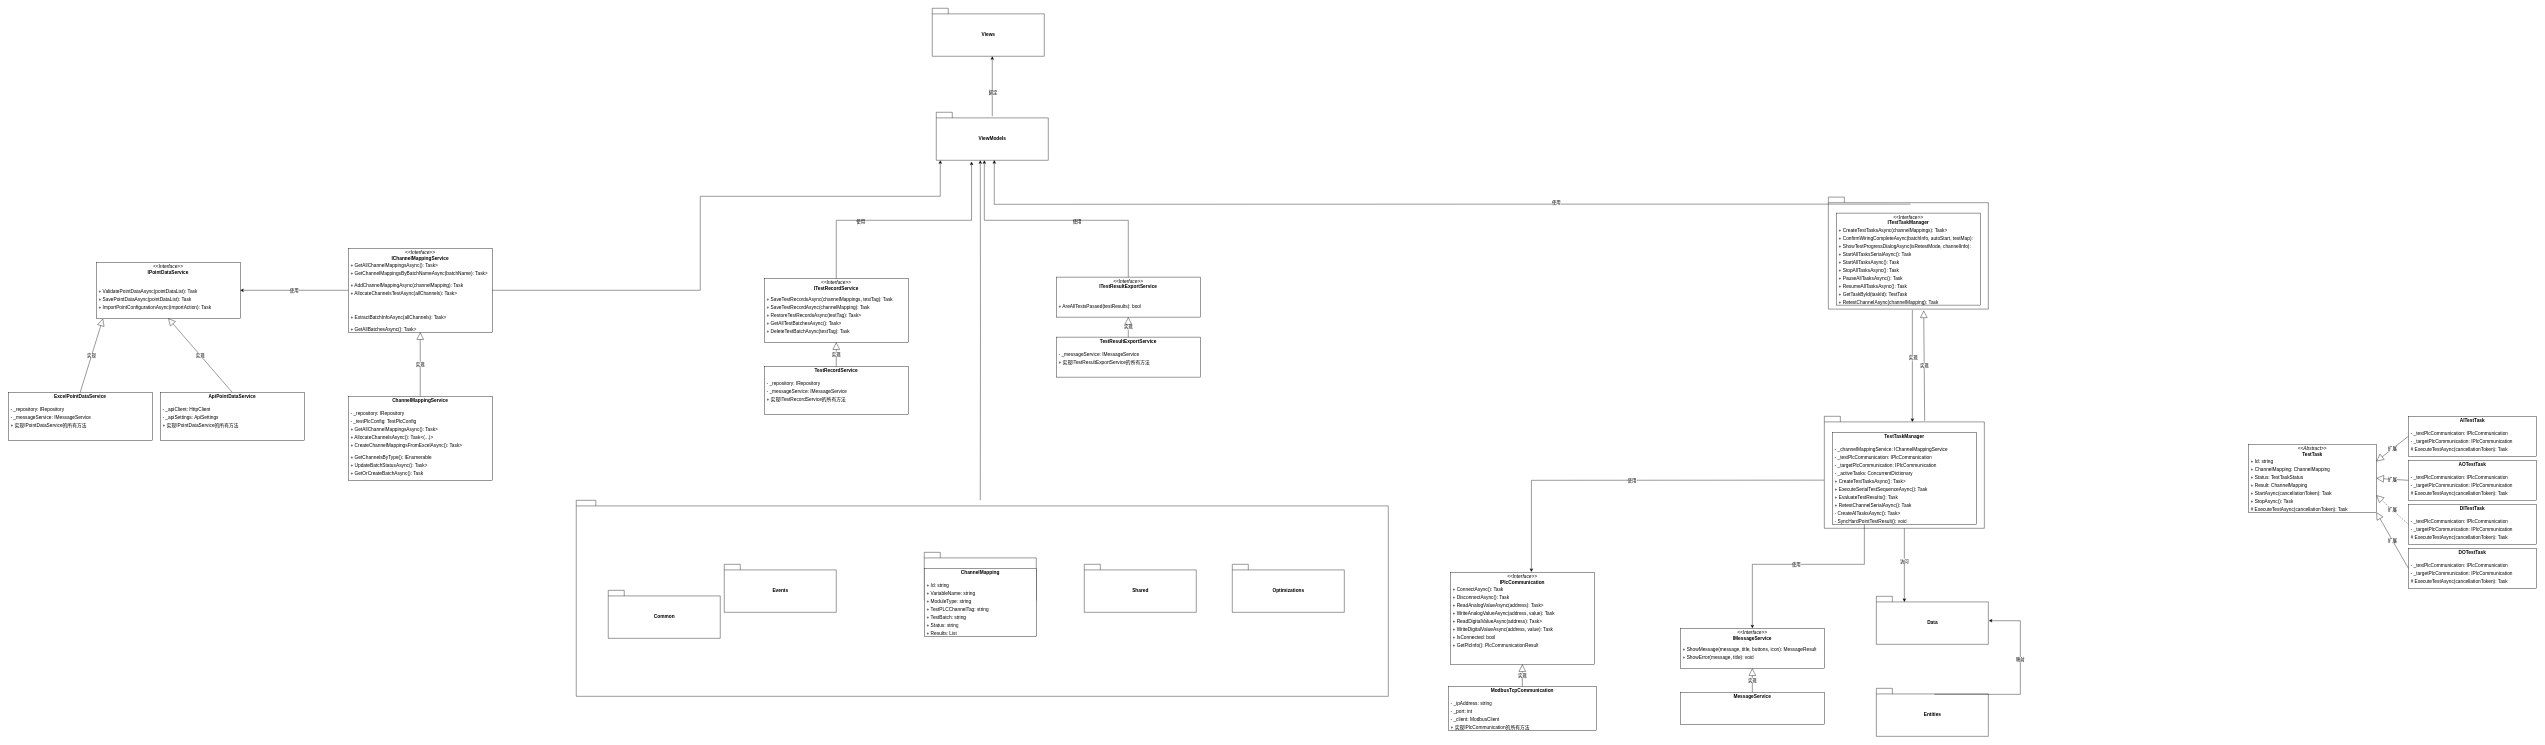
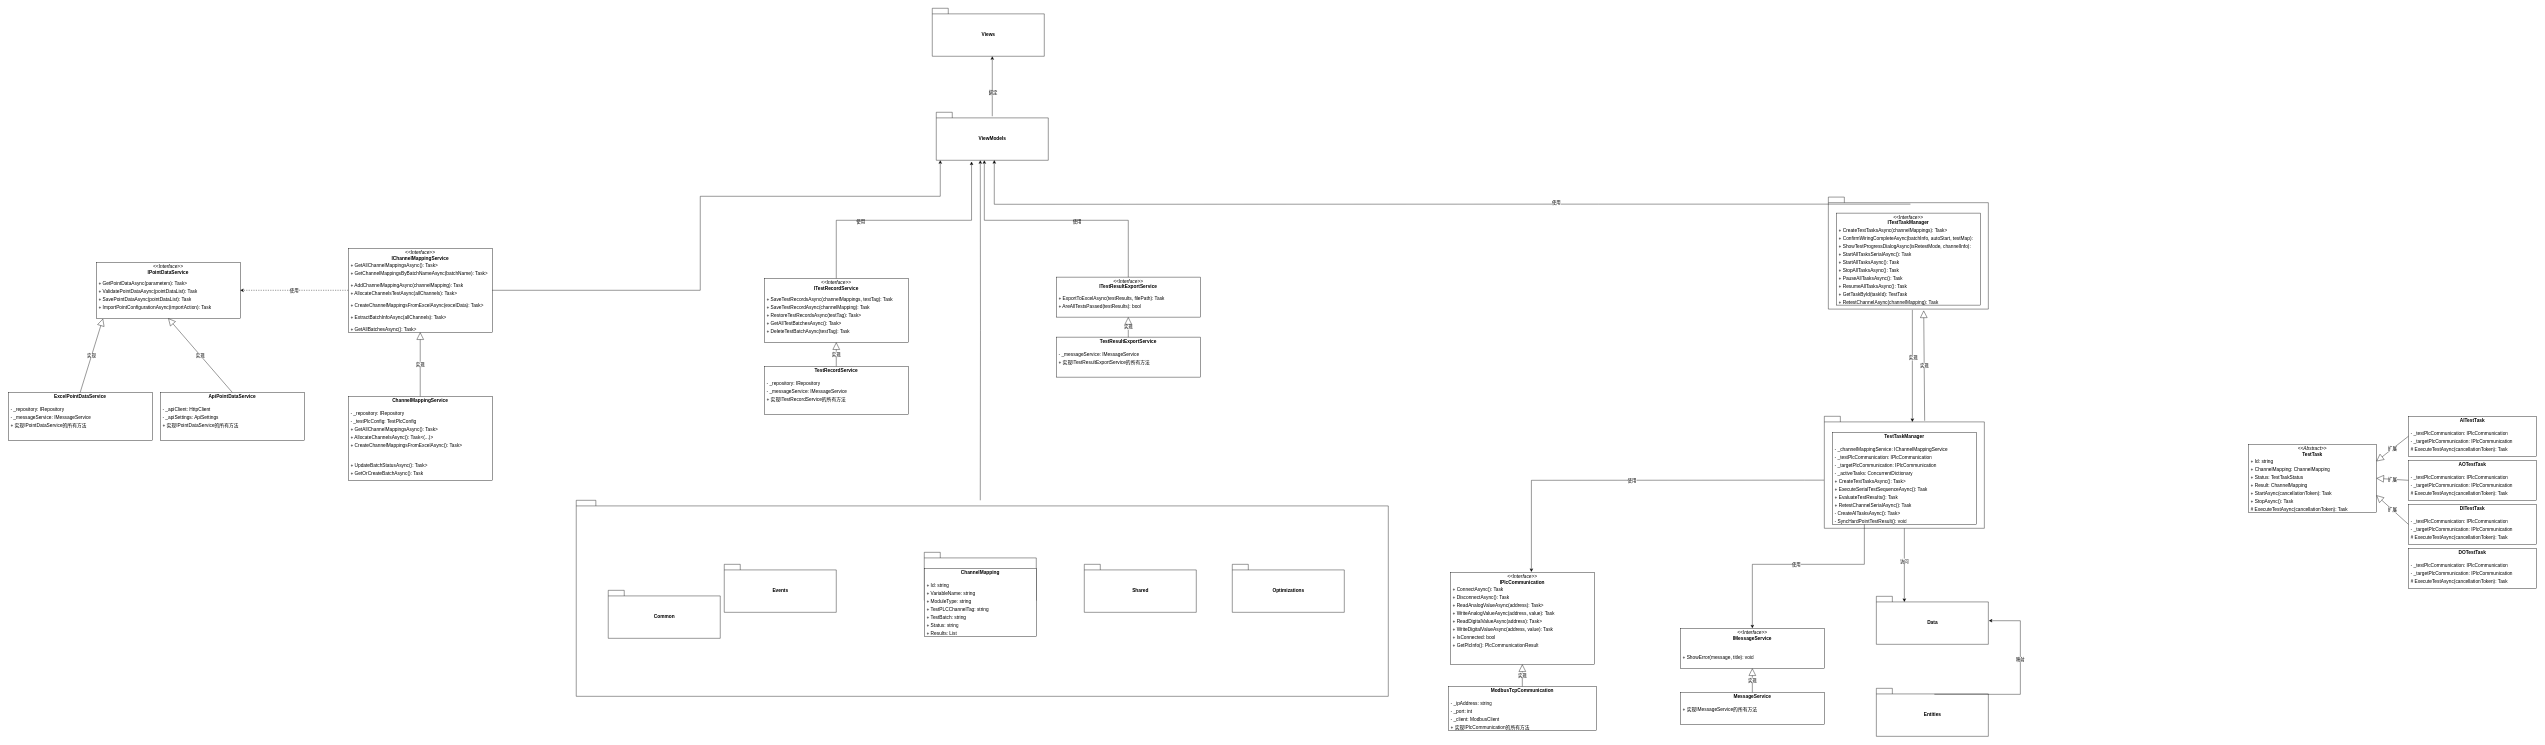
none -> (168, 282)
(323, 290) -> (323, 290)
none -> (1128, 297)
none -> (420, 306)
(420, 456) -> none
(2396, 513) -> (2396, 513)
(2394, 544) -> none
(1752, 648) -> none
none -> (1752, 708)
